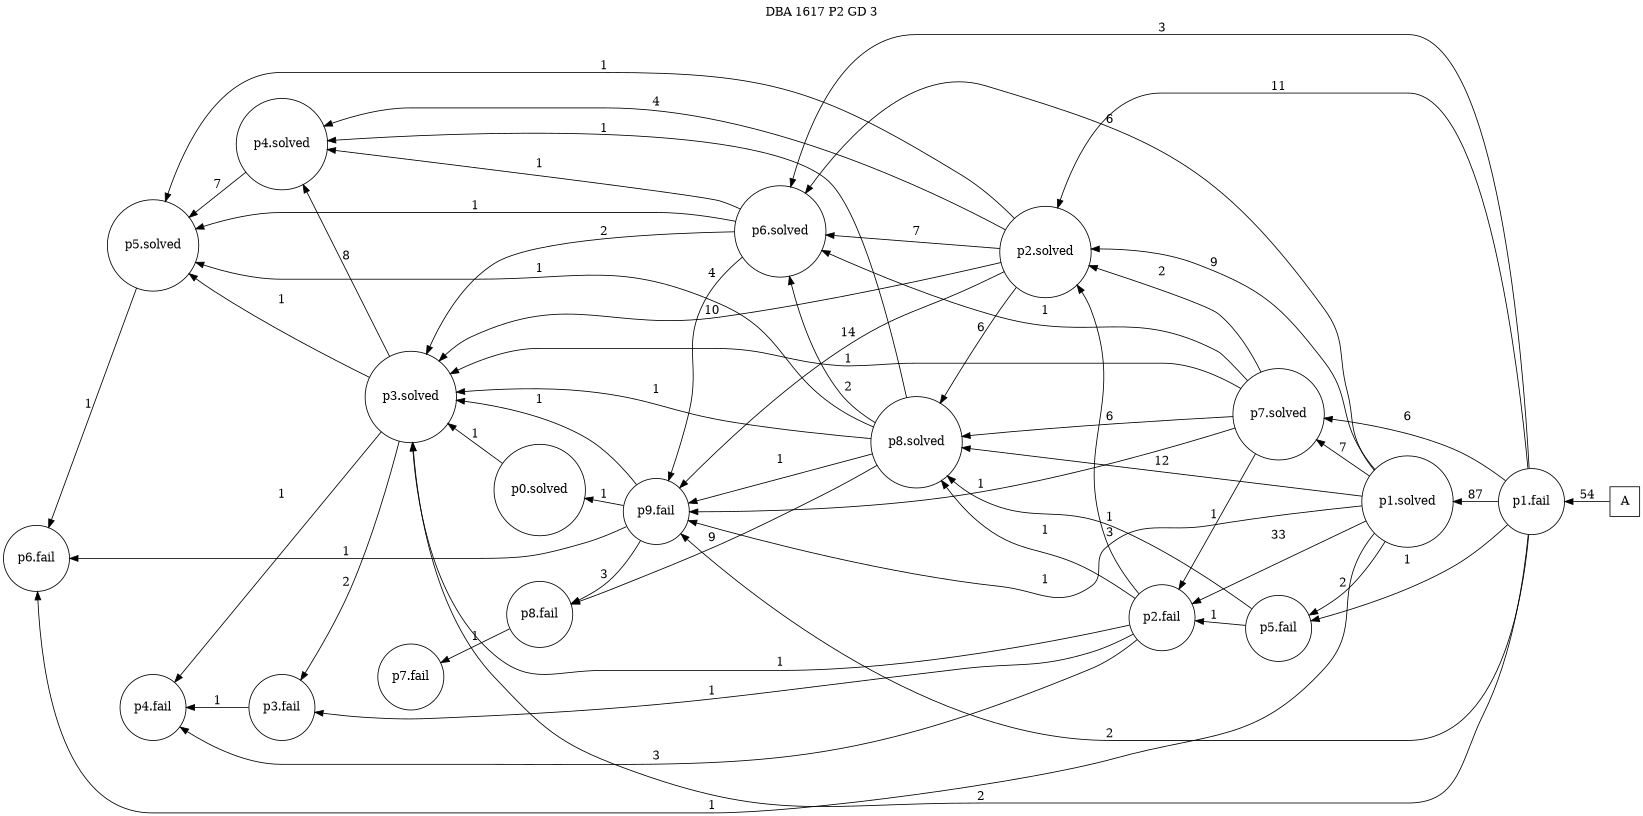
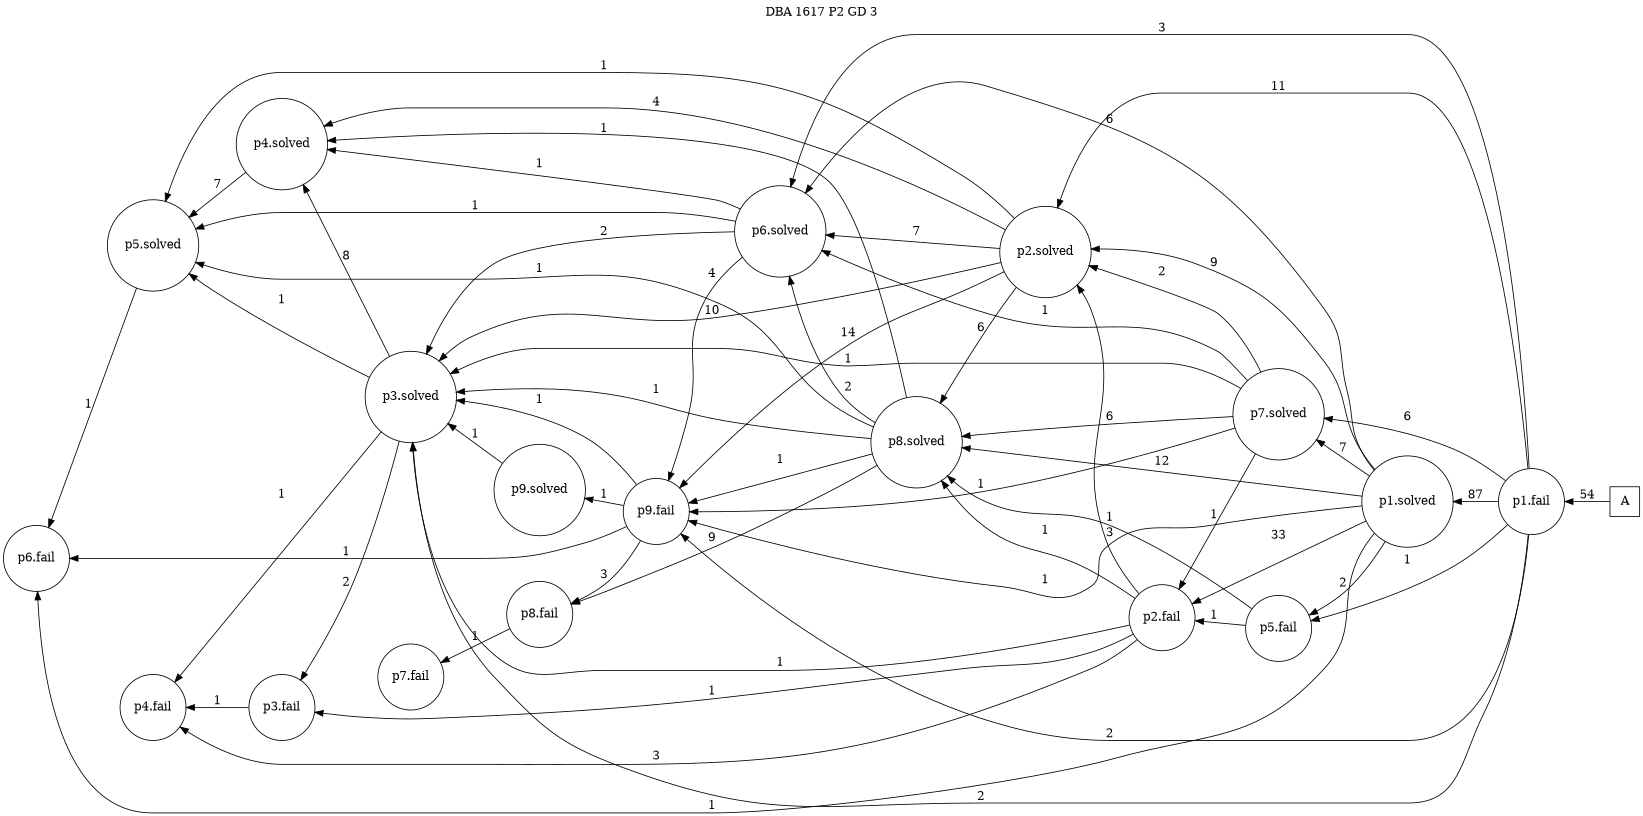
(540, 490) -> (540, 490)
